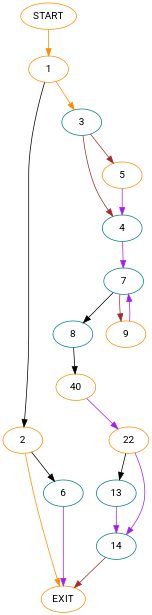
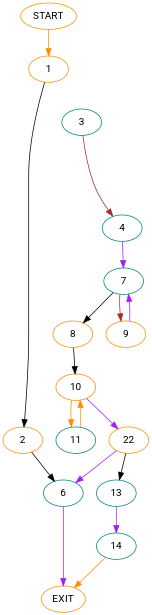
(63, 93) -> none
(122, 175) -> none
(73, 334) -> (73, 334)
(76, 387) -> (76, 387)
none -> (76, 440)
(145, 492) -> (99, 464)
(39, 517) -> none
(93, 570) -> (93, 570)
